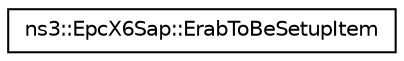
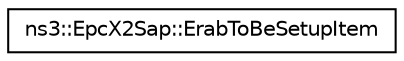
(202, 31) -> (202, 31)
